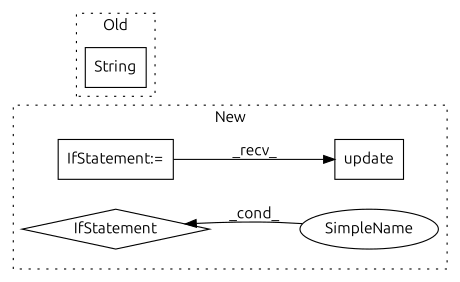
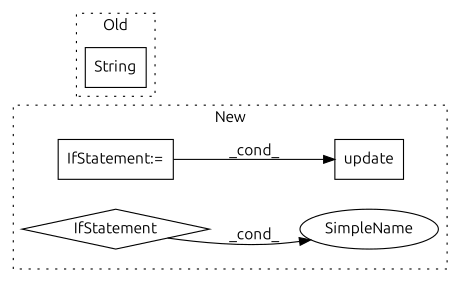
(255, 151) -> (255, 151)
(249, 222) -> (234, 244)
